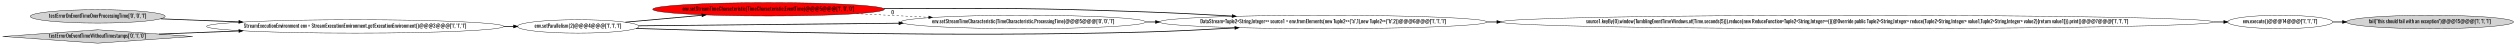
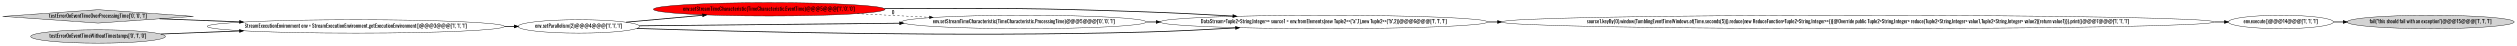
(98, 16) -> (98, 16)
(98, 36) -> (98, 36)
